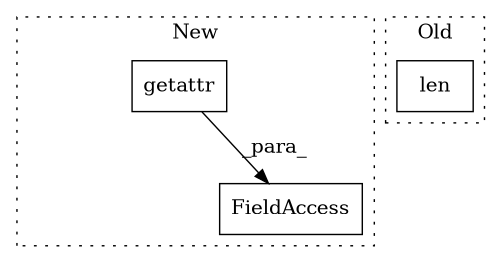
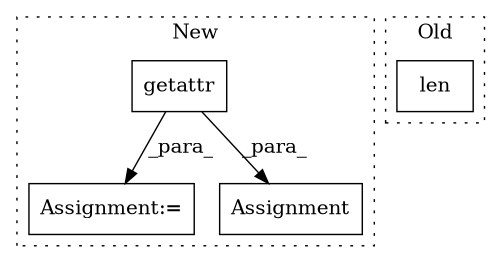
none -> (112, 209)
(291, 209) -> (291, 209)
